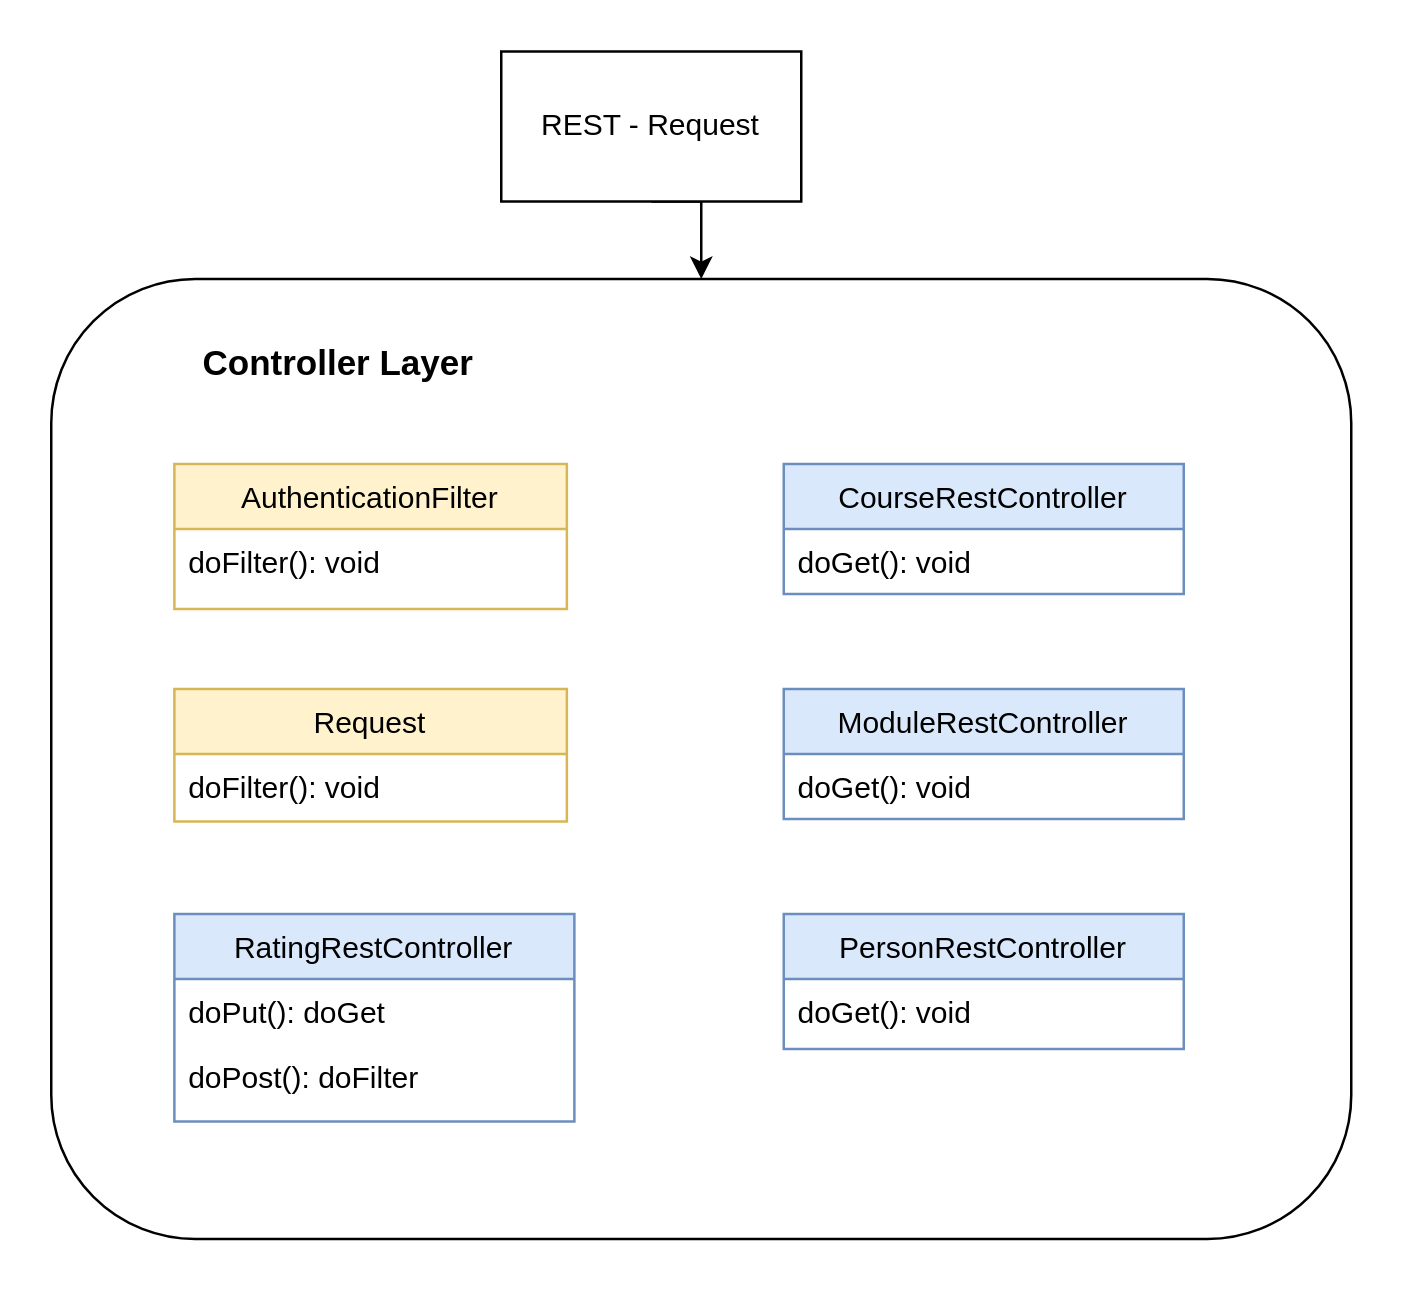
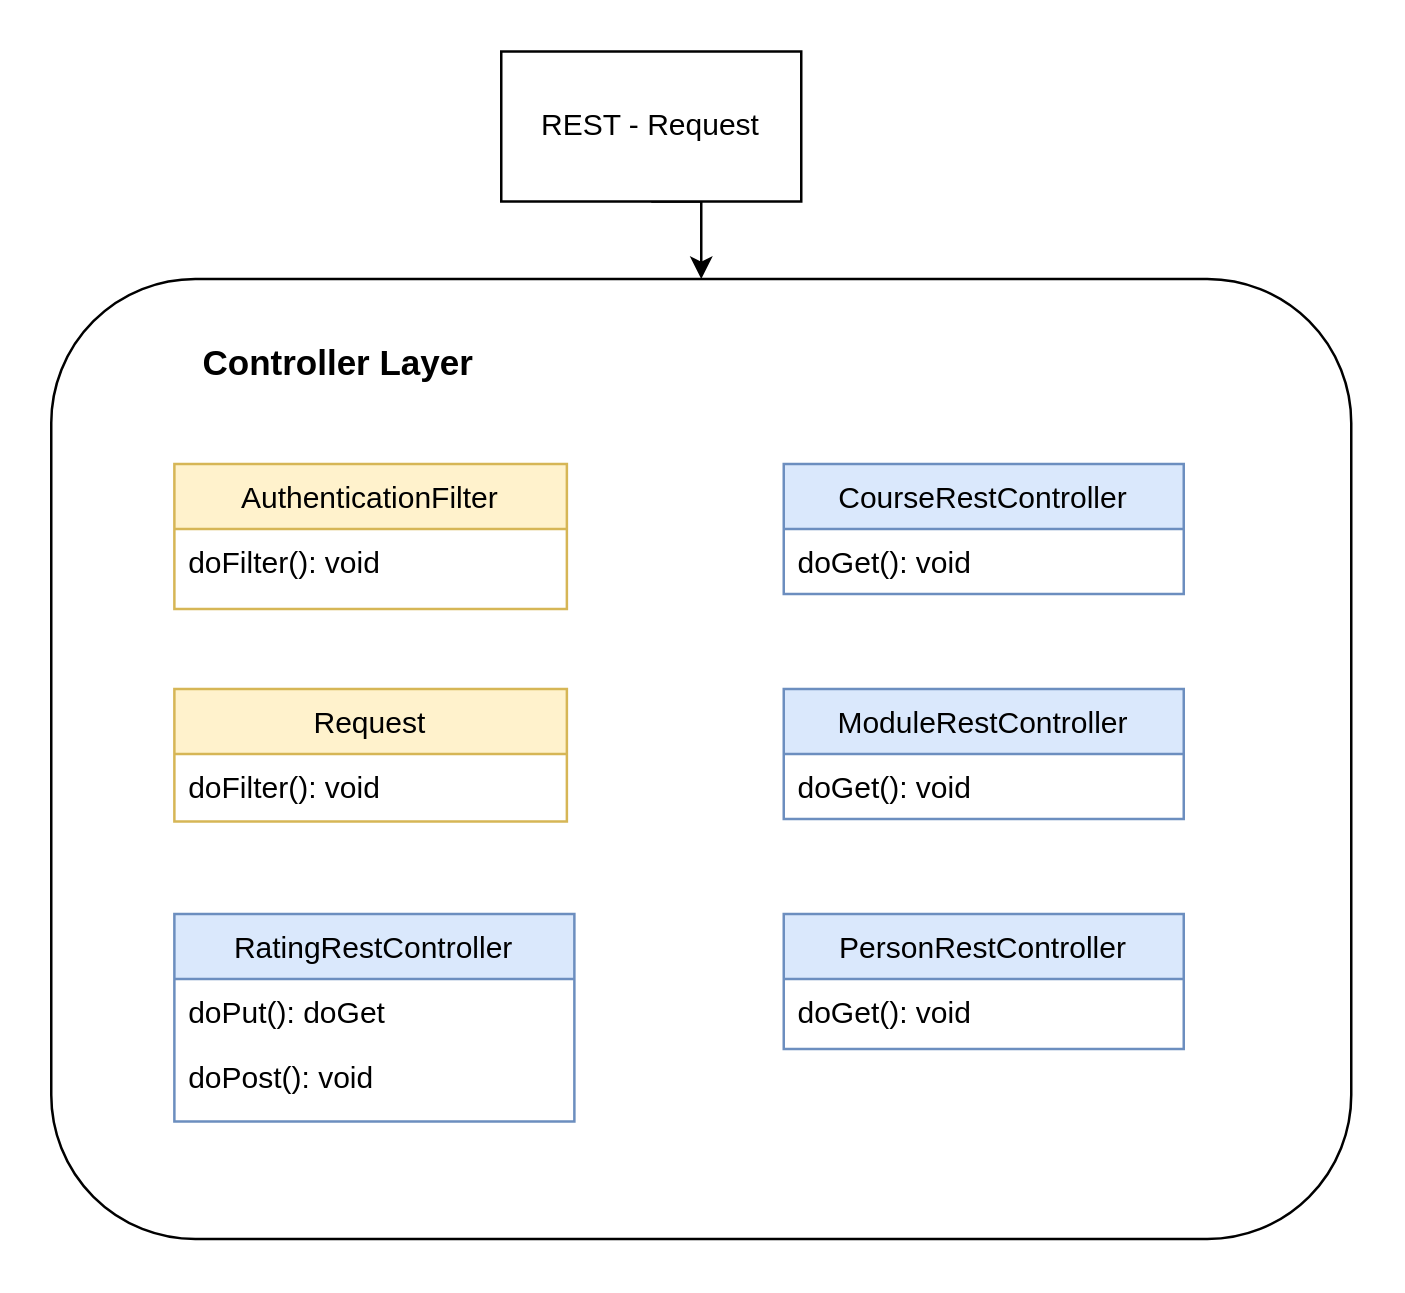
(324, 1078) -> (294, 1078)
